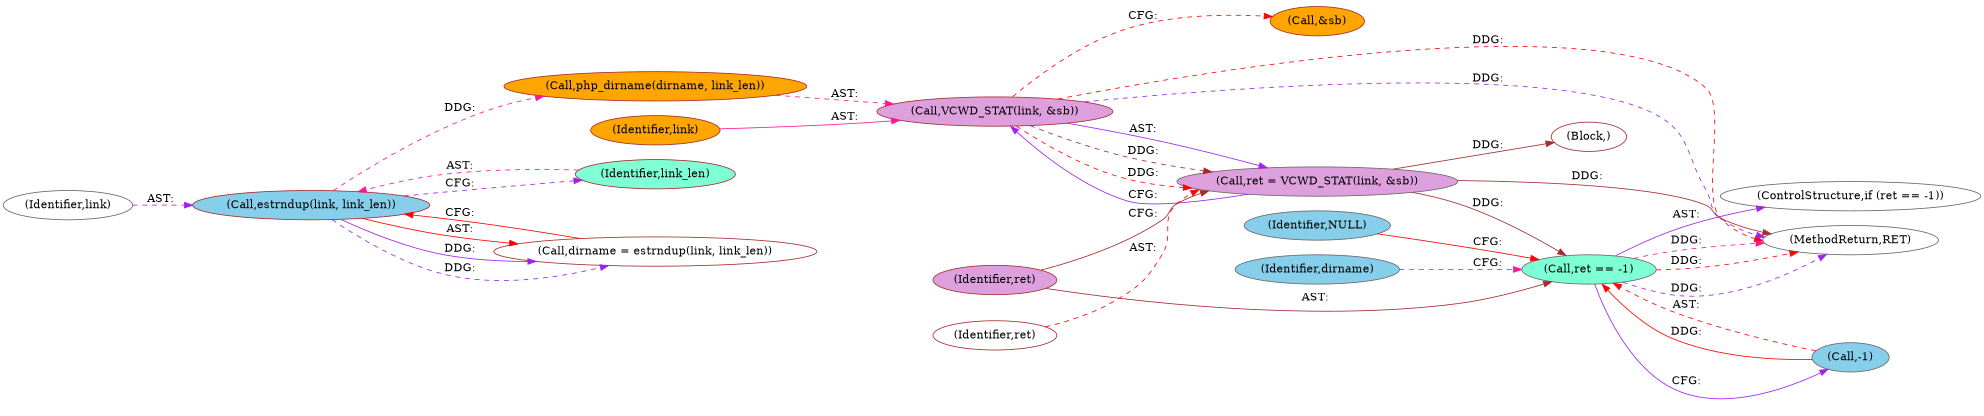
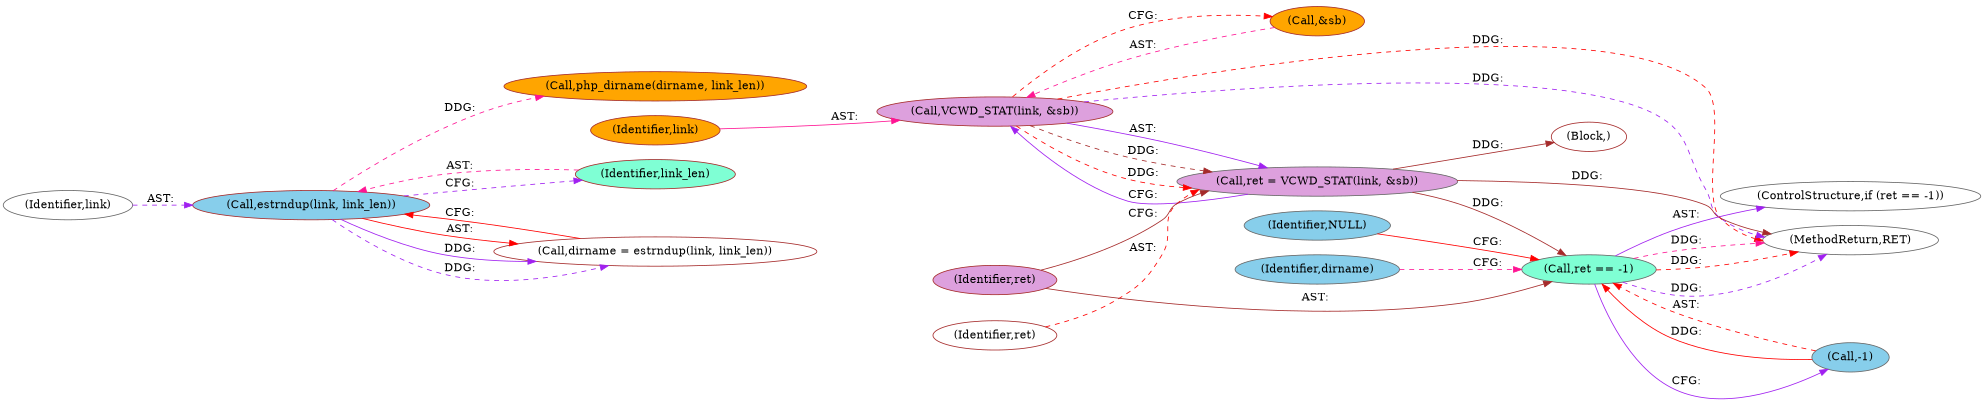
(830, 99) -> (1152, 53)
